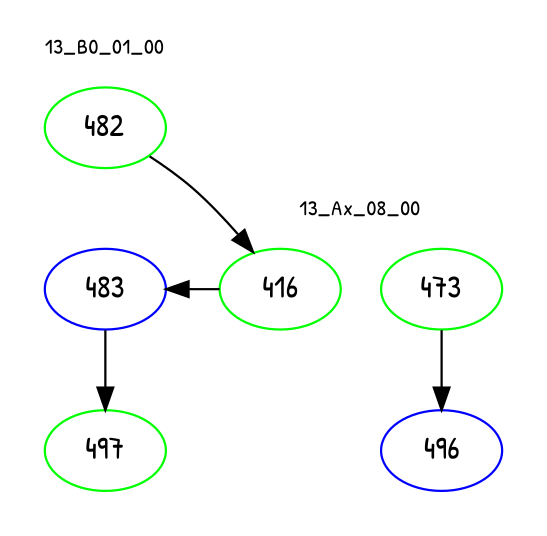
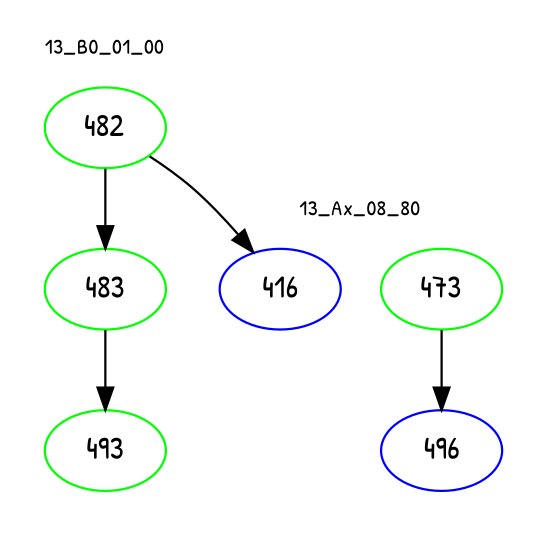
(361, 210) -> (361, 210)
(105, 289) -> (105, 289)
(204, 289) -> (105, 197)
(280, 289) -> (280, 289)
(105, 451) -> (105, 451)
